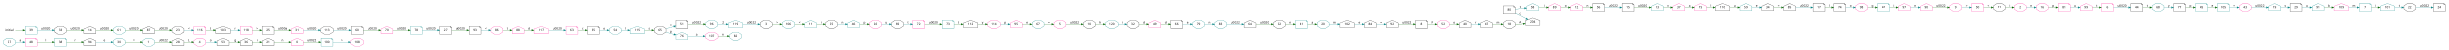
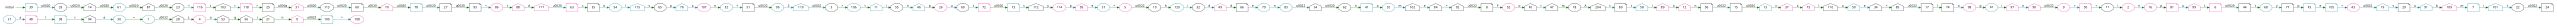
(1884, 8) -> (1991, 8)
(1521, 16) -> (1609, 8)
(1026, 24) -> (1091, 8)
(1143, 24) -> (1208, 8)
(670, 28) -> (736, 8)
